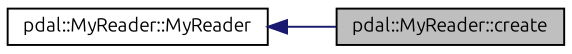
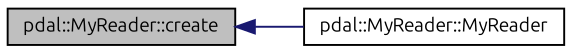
(312, 27) -> (279, 27)
